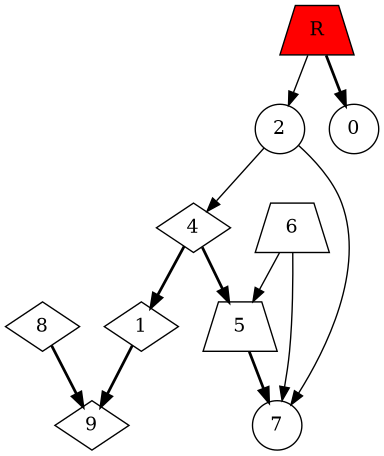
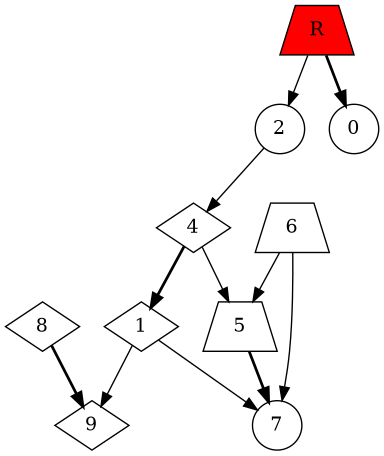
(348, 267) -> (202, 371)
(212, 268) -> (212, 268)
(120, 370) -> (120, 370)
